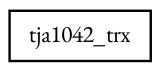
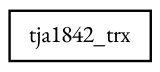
(80, 36) -> (80, 36)
